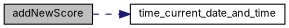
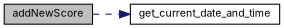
(208, 14) -> (205, 14)
